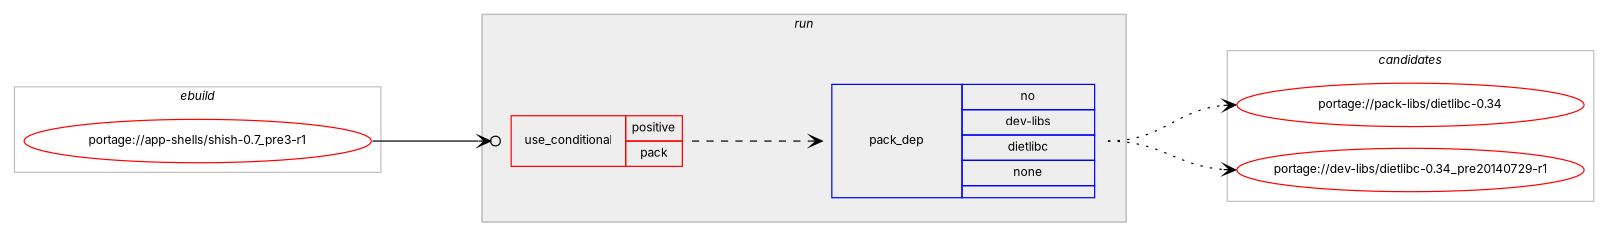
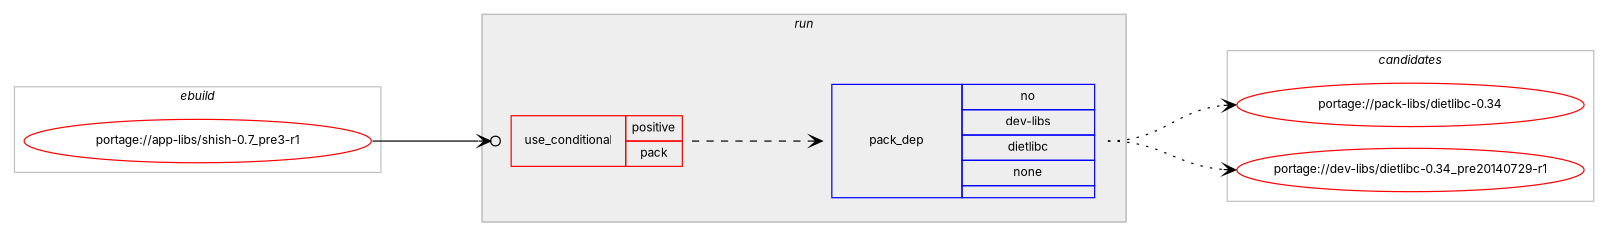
(198, 141) -> (198, 141)
